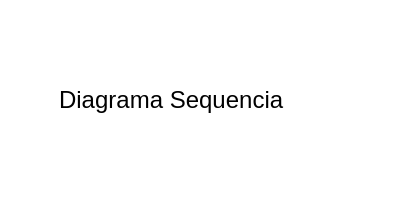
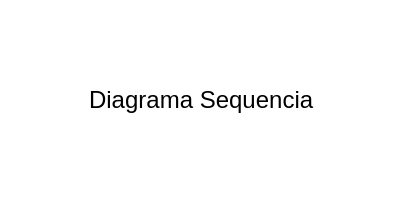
(171, 101) -> (201, 101)
